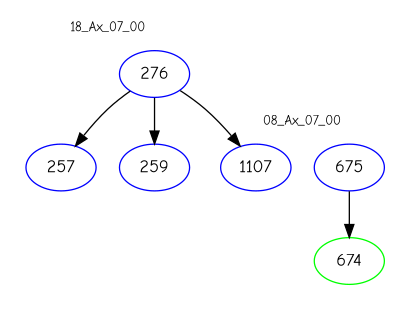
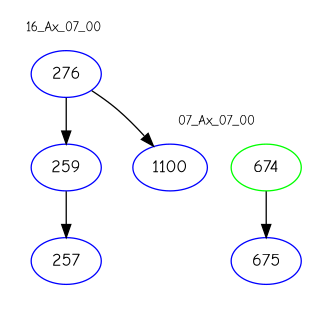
(108, 28) -> (64, 28)
(105, 111) -> (66, 208)
(303, 121) -> (217, 121)
(256, 168) -> (170, 168)
(349, 208) -> (266, 208)
